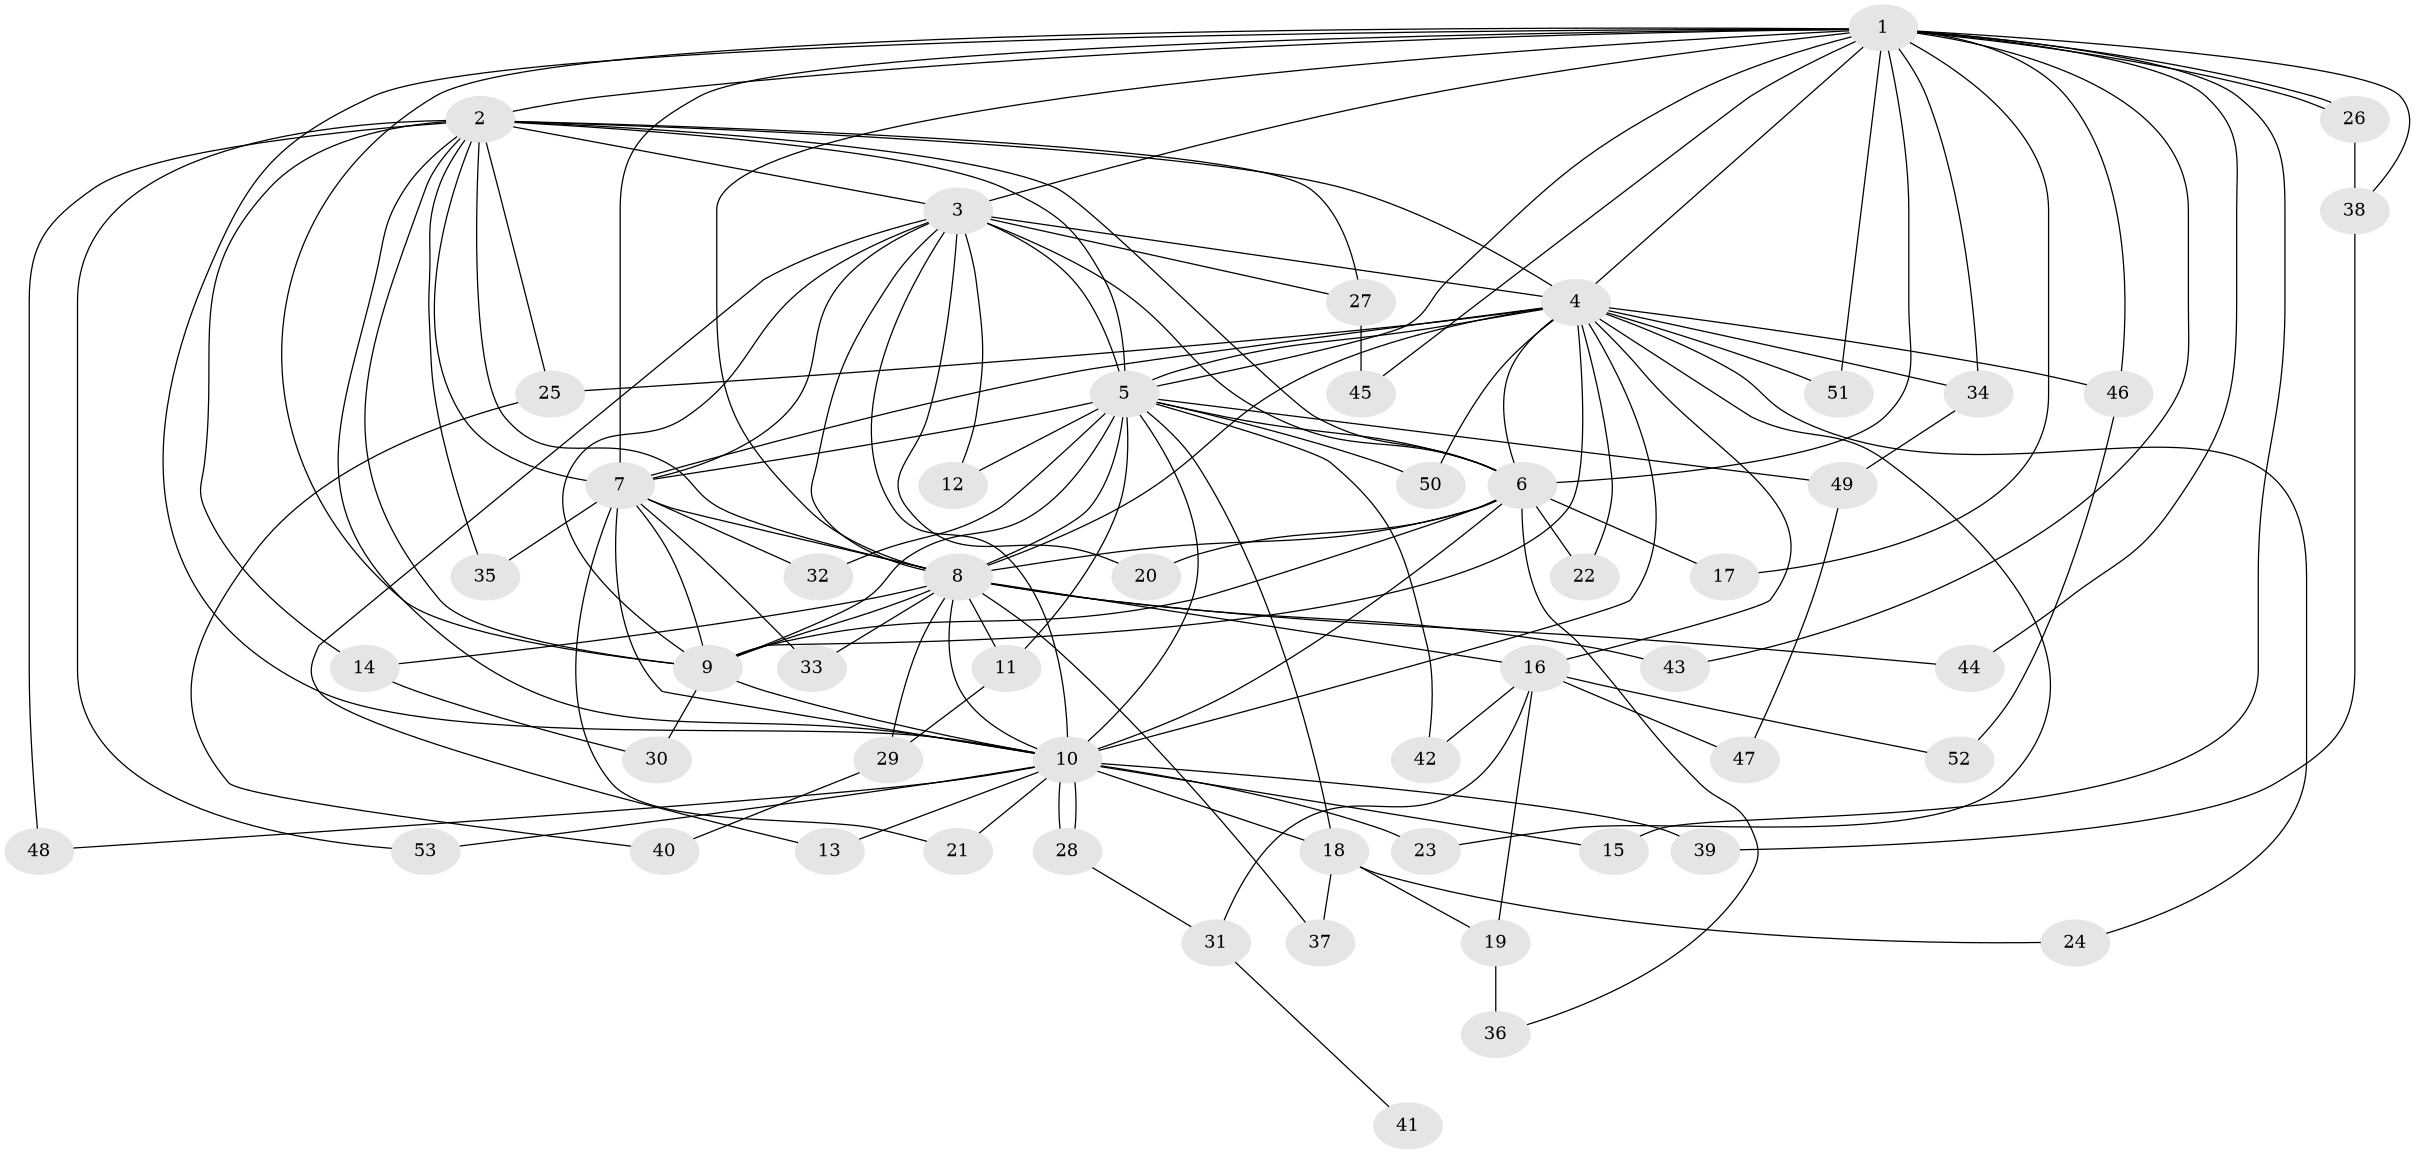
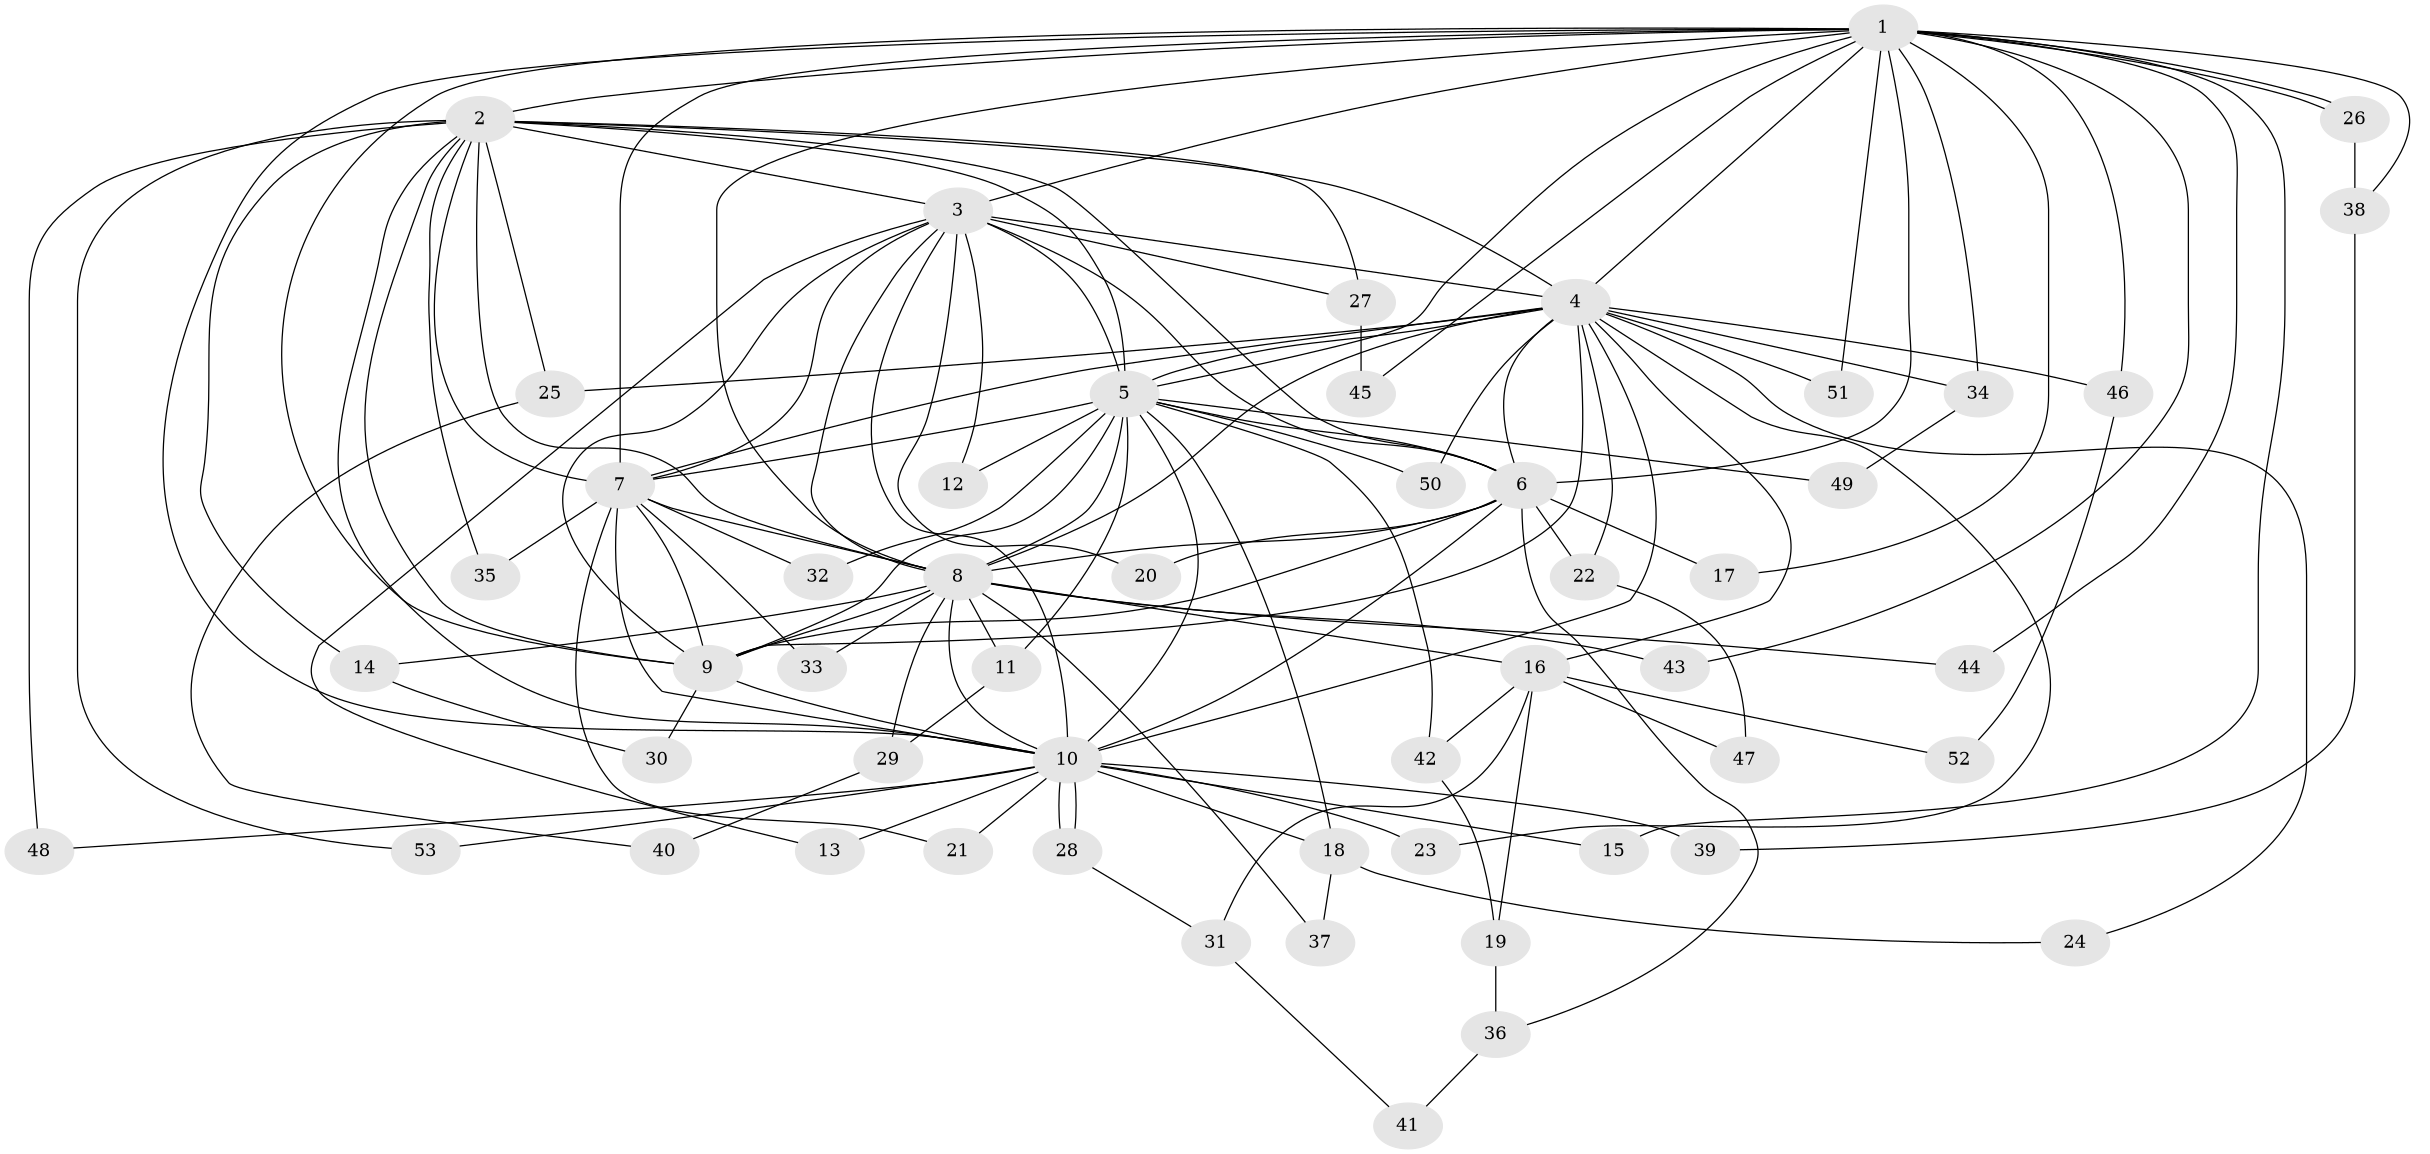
(1803, 625) -> (1712, 636)
(1415, 897) -> (1479, 850)
none -> (1452, 1080)
